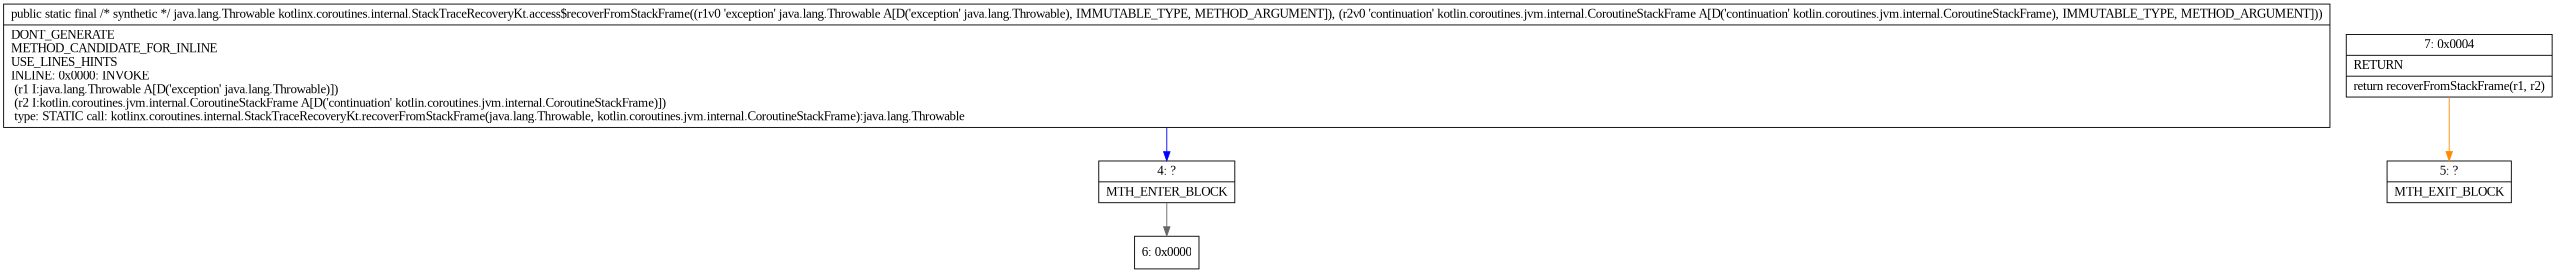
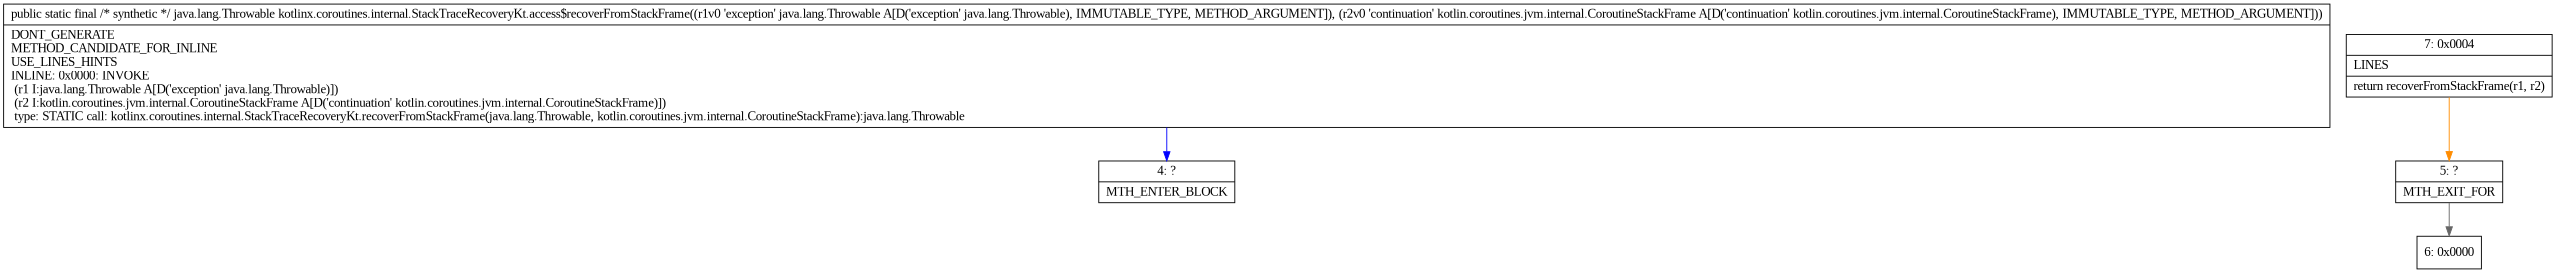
(2378, 65) -> (2371, 65)
(2449, 192) -> (2449, 192)
(1167, 215) -> (2449, 215)
